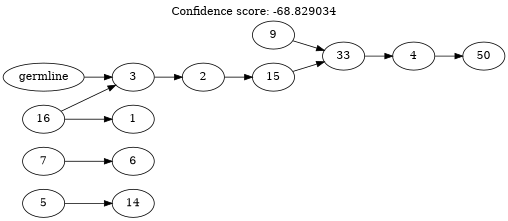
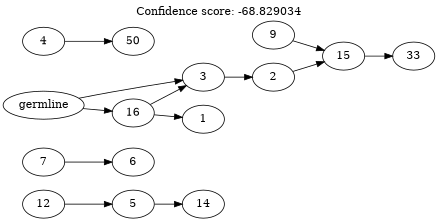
(305, 44) -> (305, 44)
(375, 56) -> none
none -> (94, 110)
none -> (44, 204)
